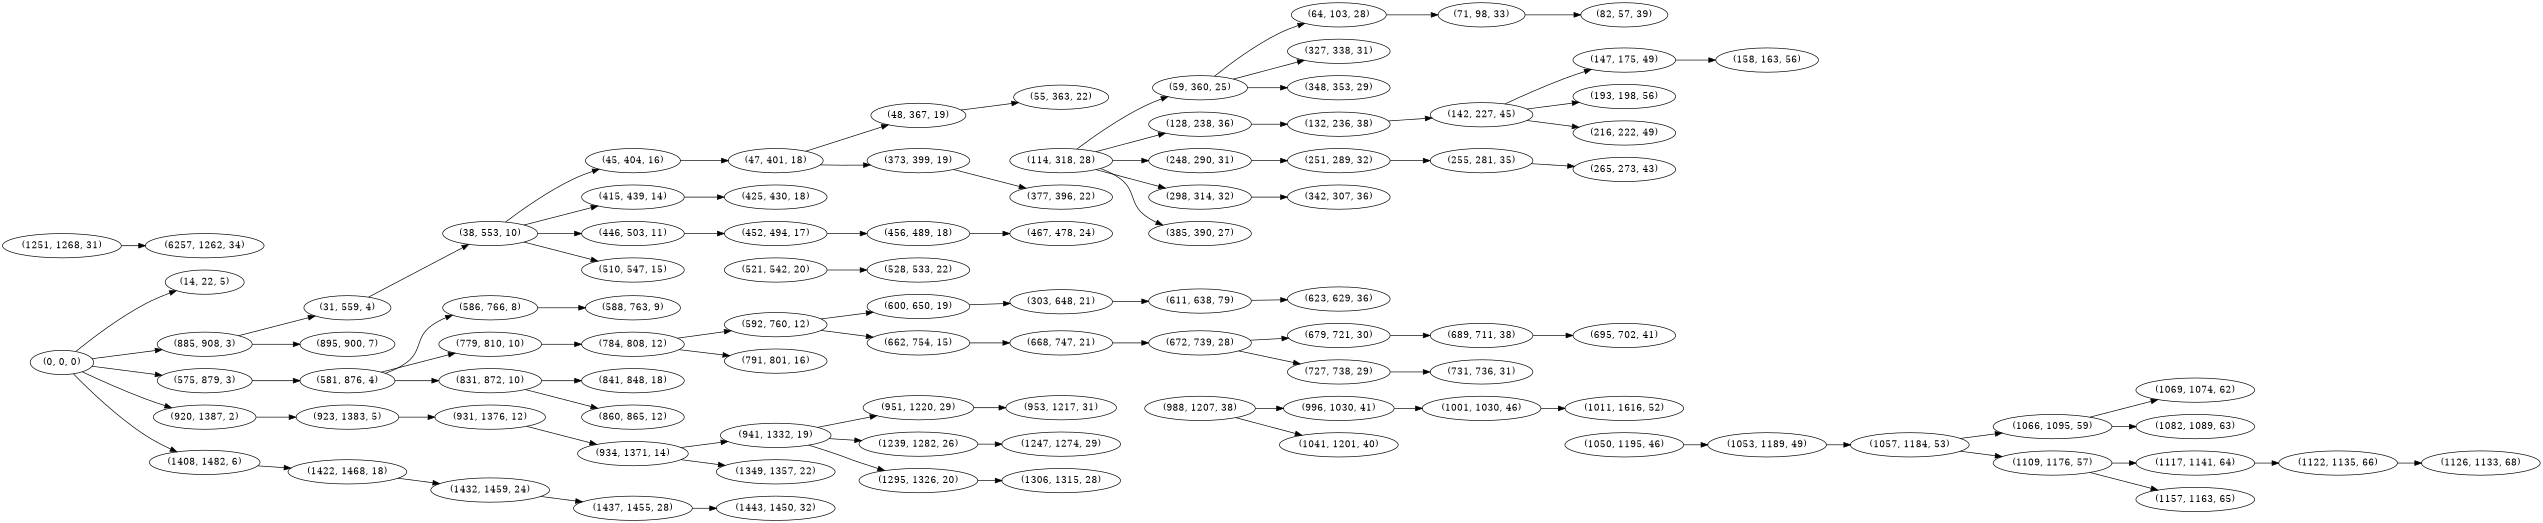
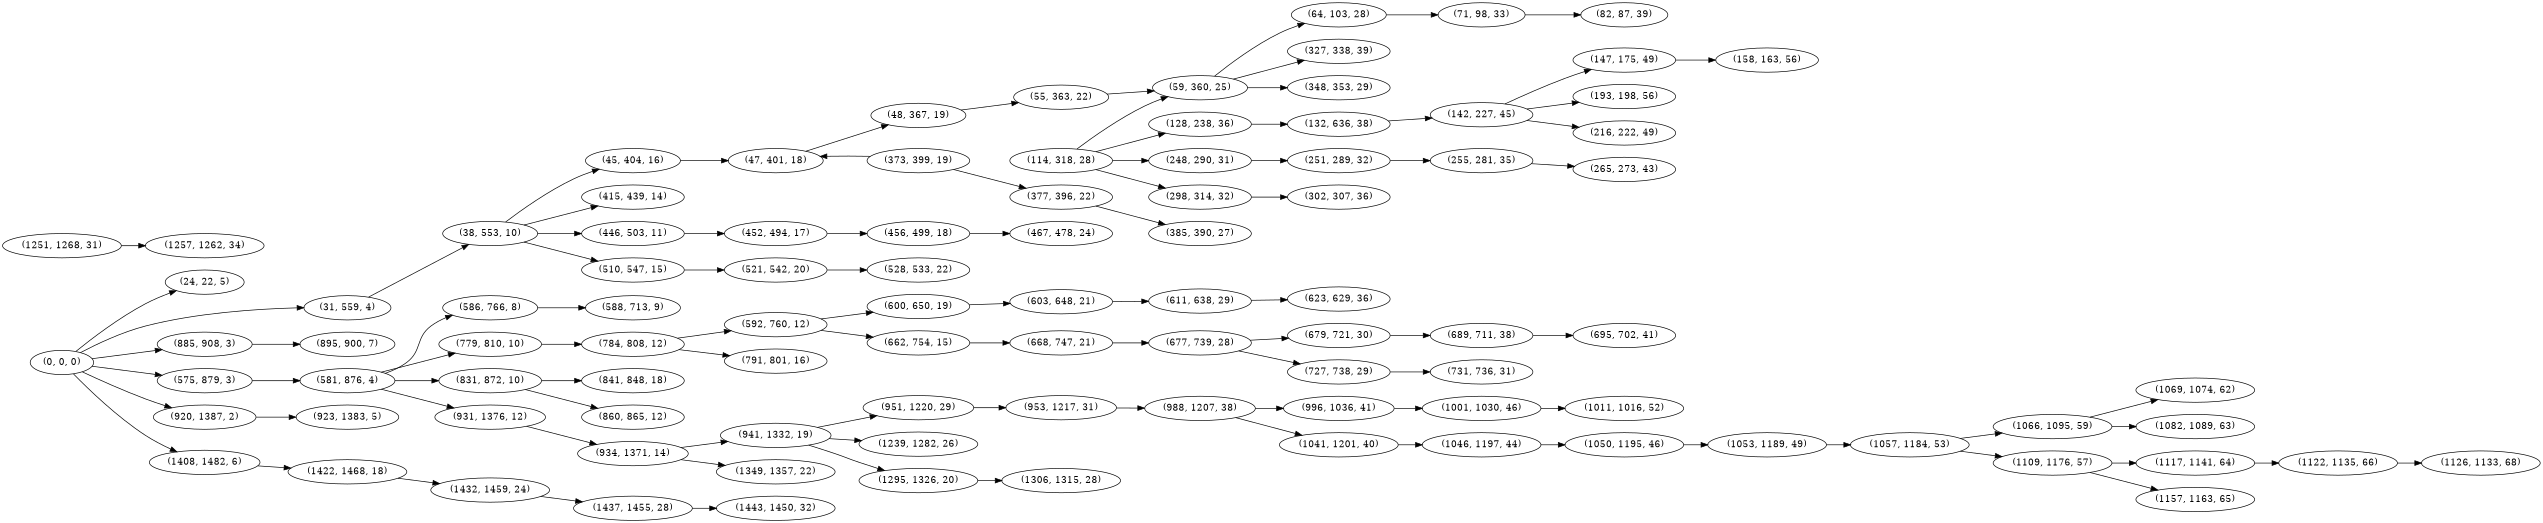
(1624, 15) -> (1624, 15)
(1339, 51) -> (1339, 51)
none -> (1127, 93)
(1339, 124) -> (1339, 124)
(842, 165) -> (849, 156)
(1131, 193) -> (1127, 214)
(776, 197) -> none
(1339, 197) -> (1339, 197)
(918, 234) -> (918, 234)
(205, 246) -> (205, 246)
none -> (701, 270)
(205, 282) -> (205, 282)
(1200, 301) -> (1200, 301)
(1061, 302) -> (1061, 302)
(633, 308) -> (633, 308)
(273, 327) -> (186, 318)
(1200, 343) -> (1200, 343)
none -> (1127, 408)
(1339, 408) -> (1339, 408)
(1624, 408) -> (1624, 408)
(413, 417) -> (414, 398)
(1061, 444) -> none
none -> (1482, 445)
